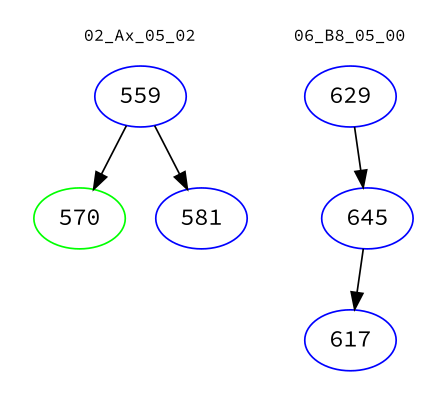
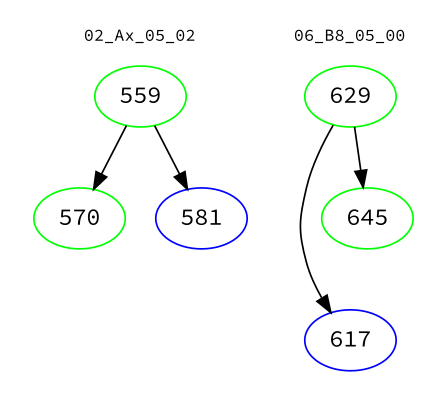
(141, 97) -> (141, 97)
(350, 97) -> (350, 97)
(367, 218) -> (367, 218)
(360, 271) -> (302, 210)
